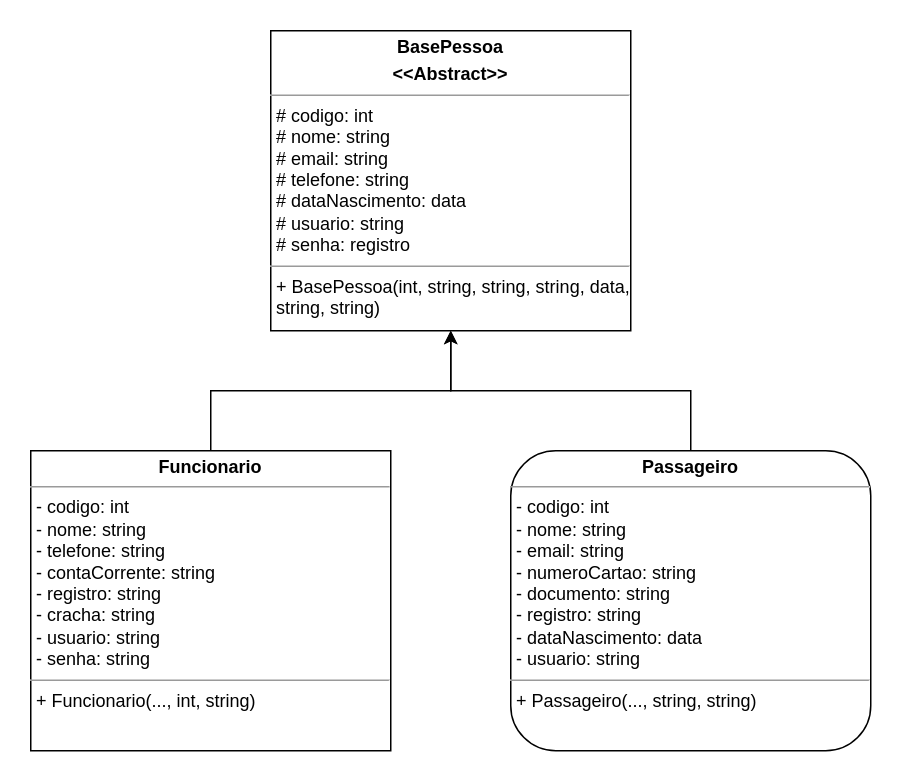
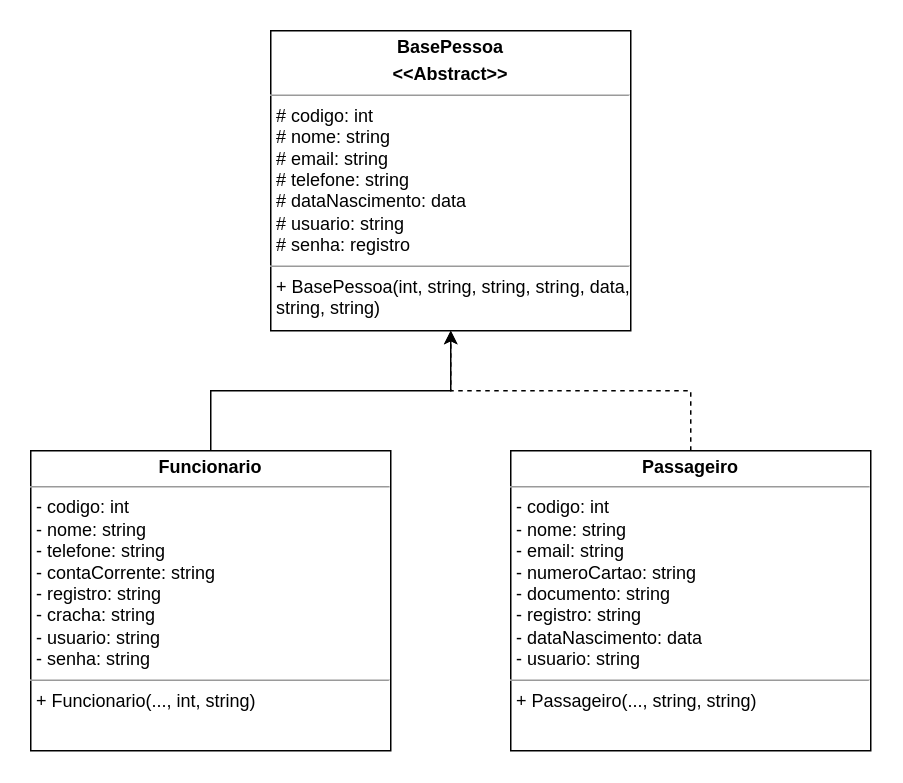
(600, 391) -> (600, 391)
(691, 601) -> (691, 601)
